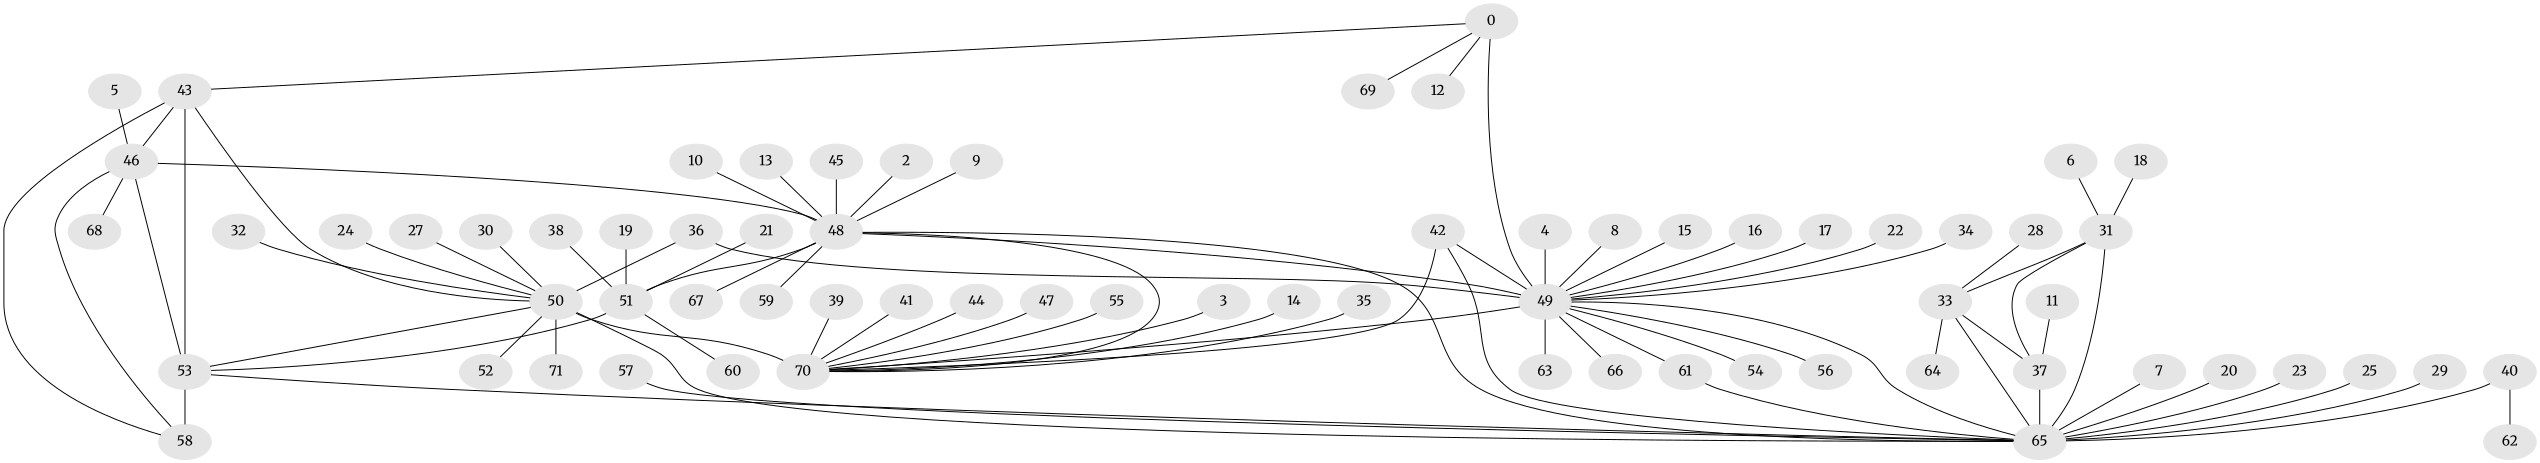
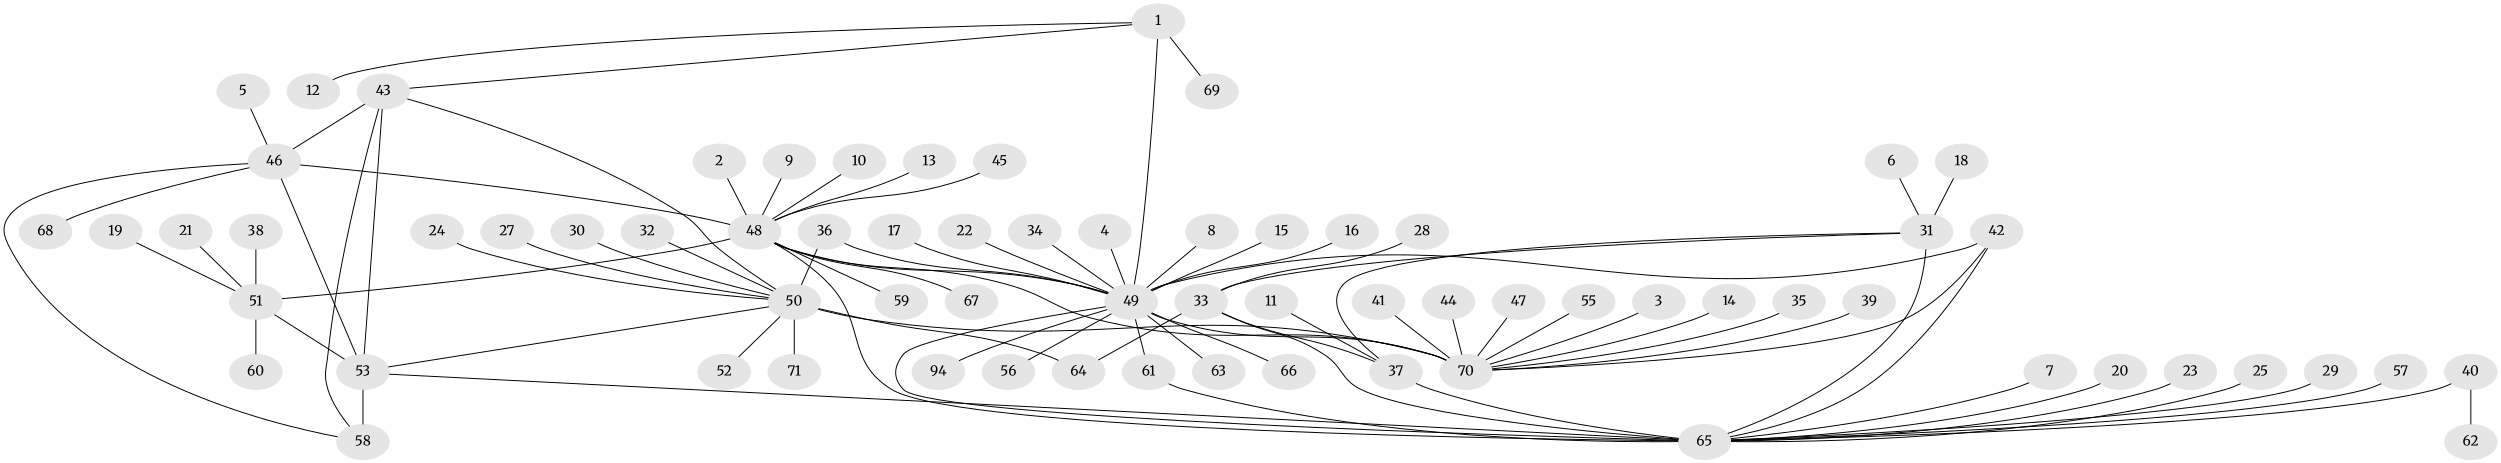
(1492, 21) -> (1158, 21)
(1755, 372) -> (938, 372)
(1282, 434) -> (976, 337)
